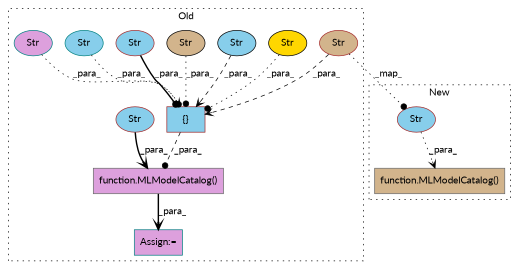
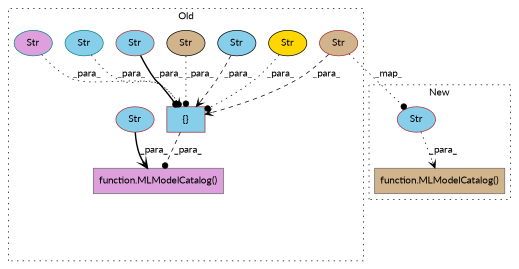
(158, 242) -> none
